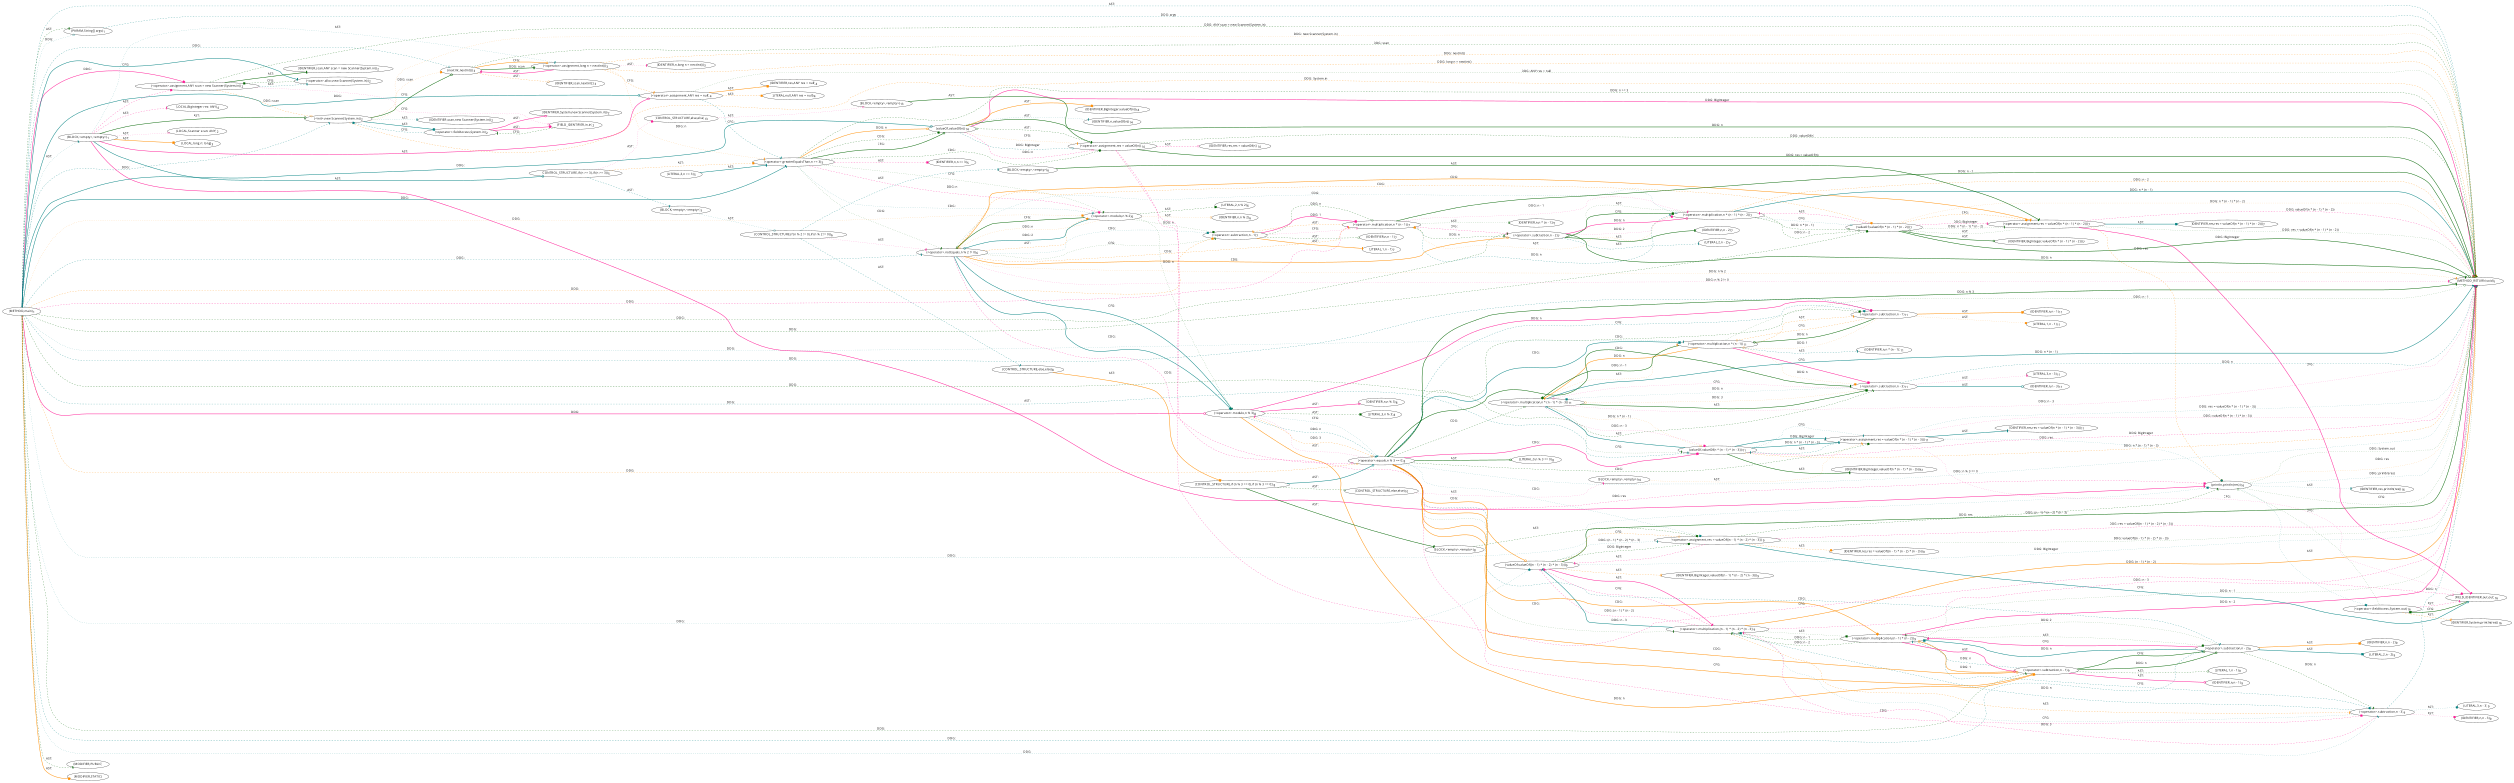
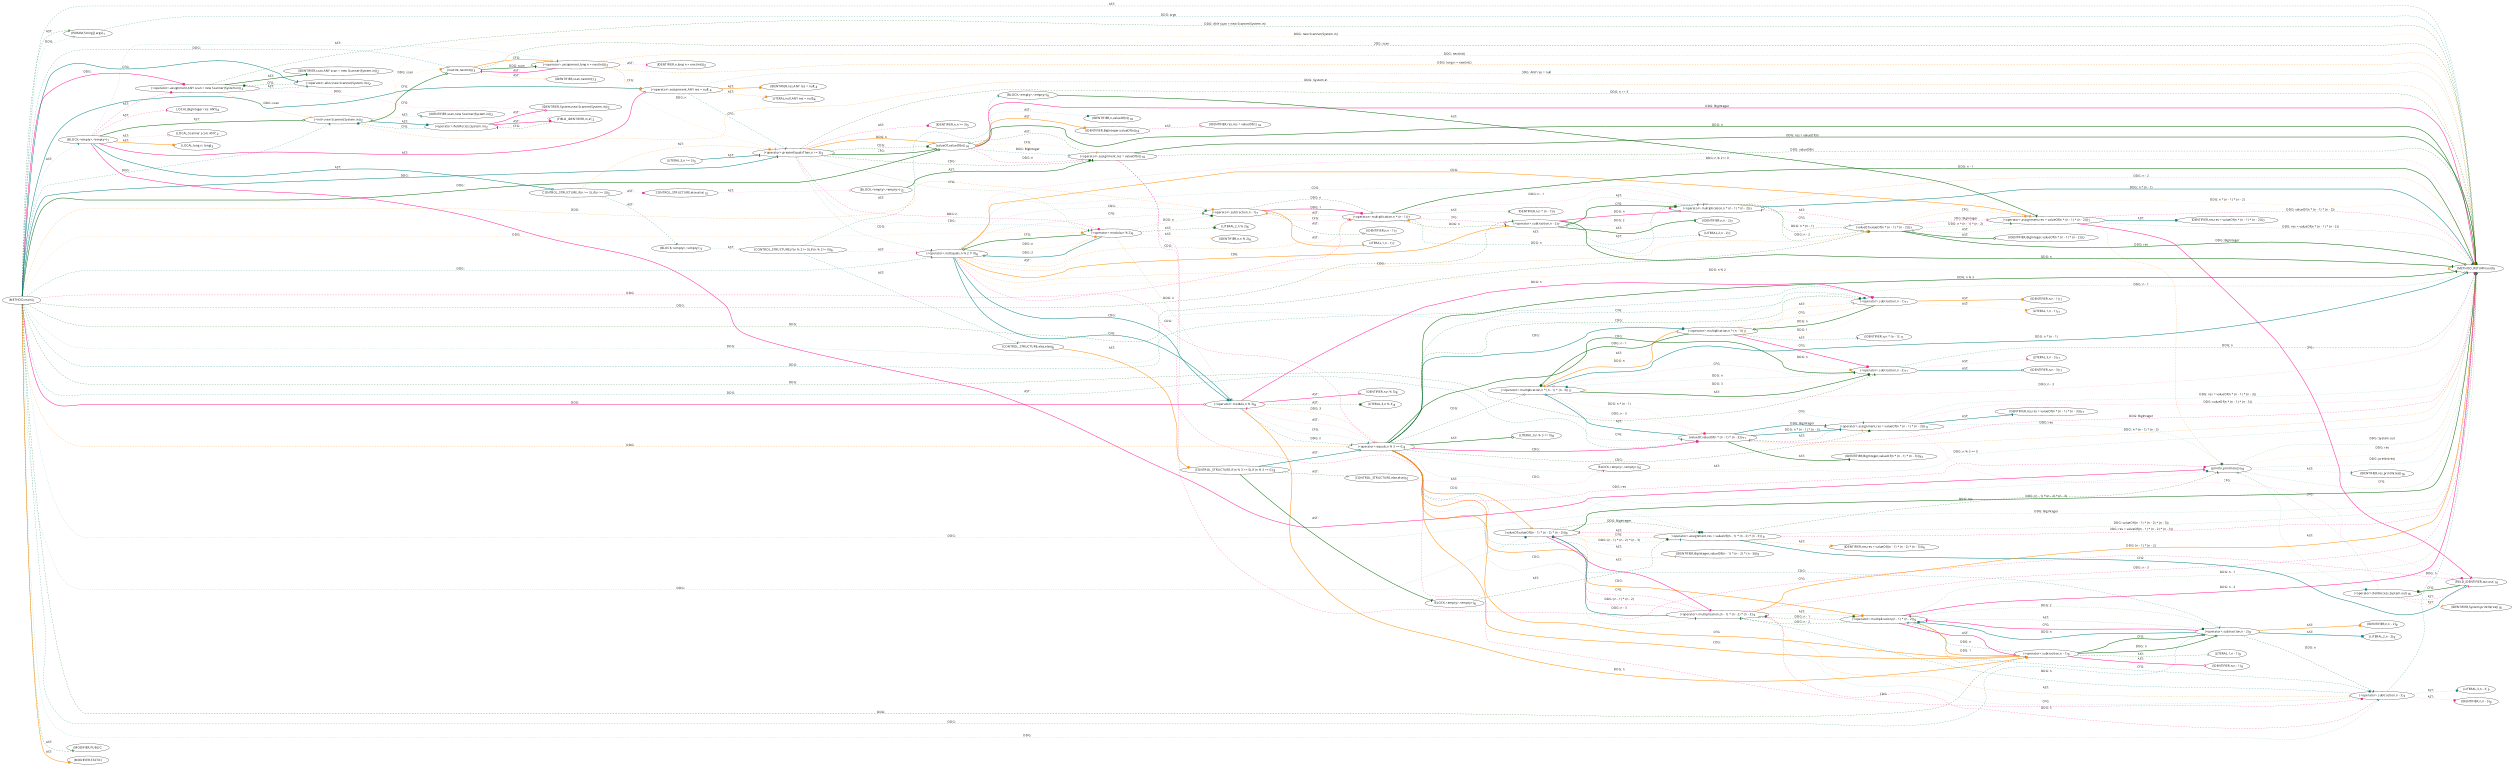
(1026, 117) -> (1019, 112)
(1177, 146) -> (1173, 128)
(443, 170) -> (445, 192)
